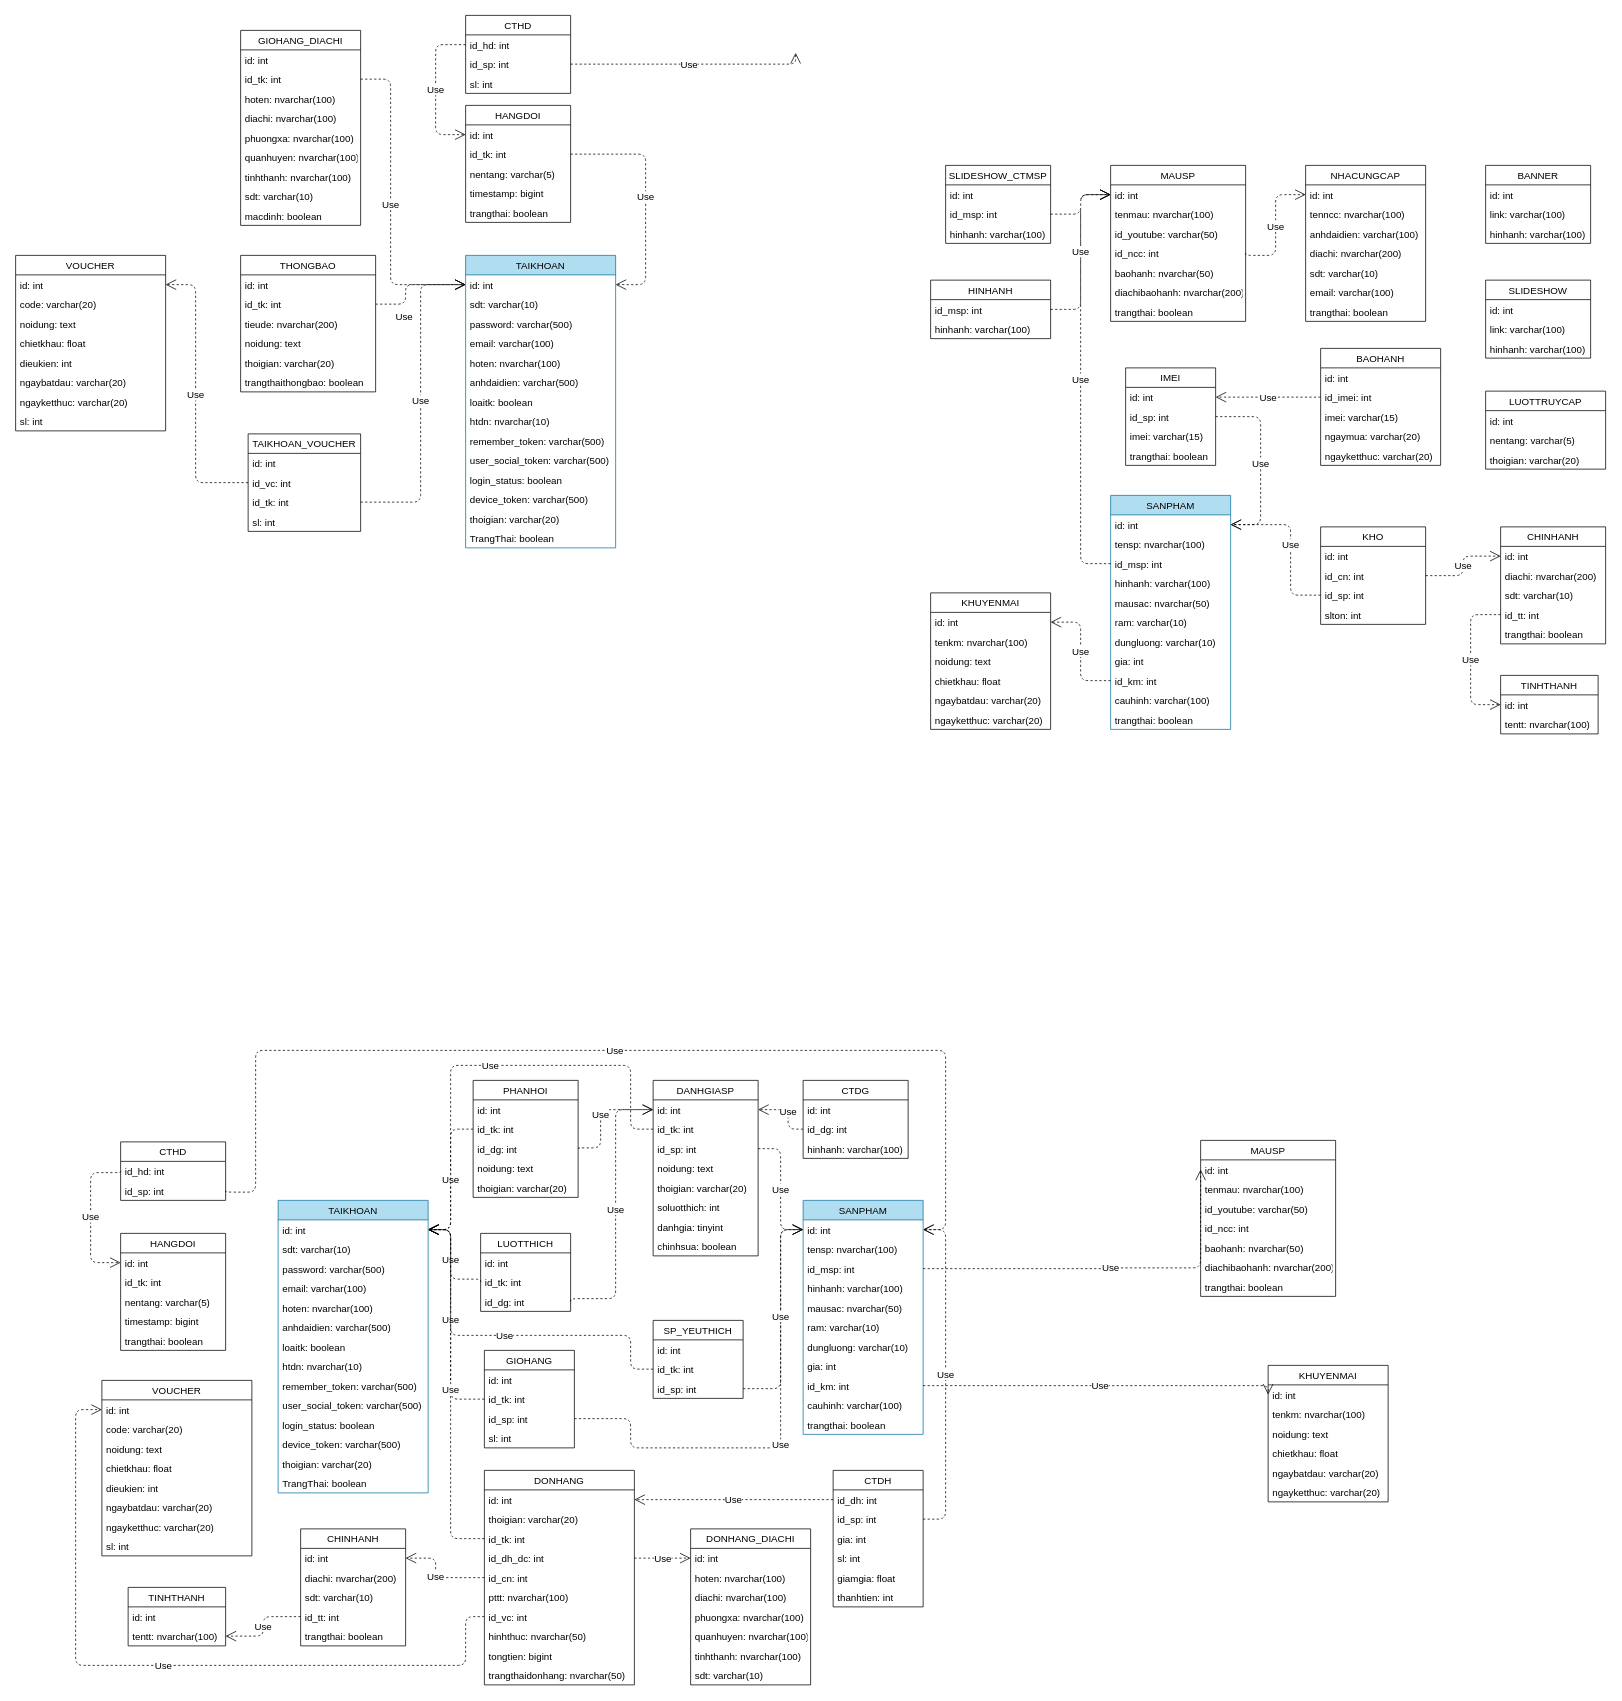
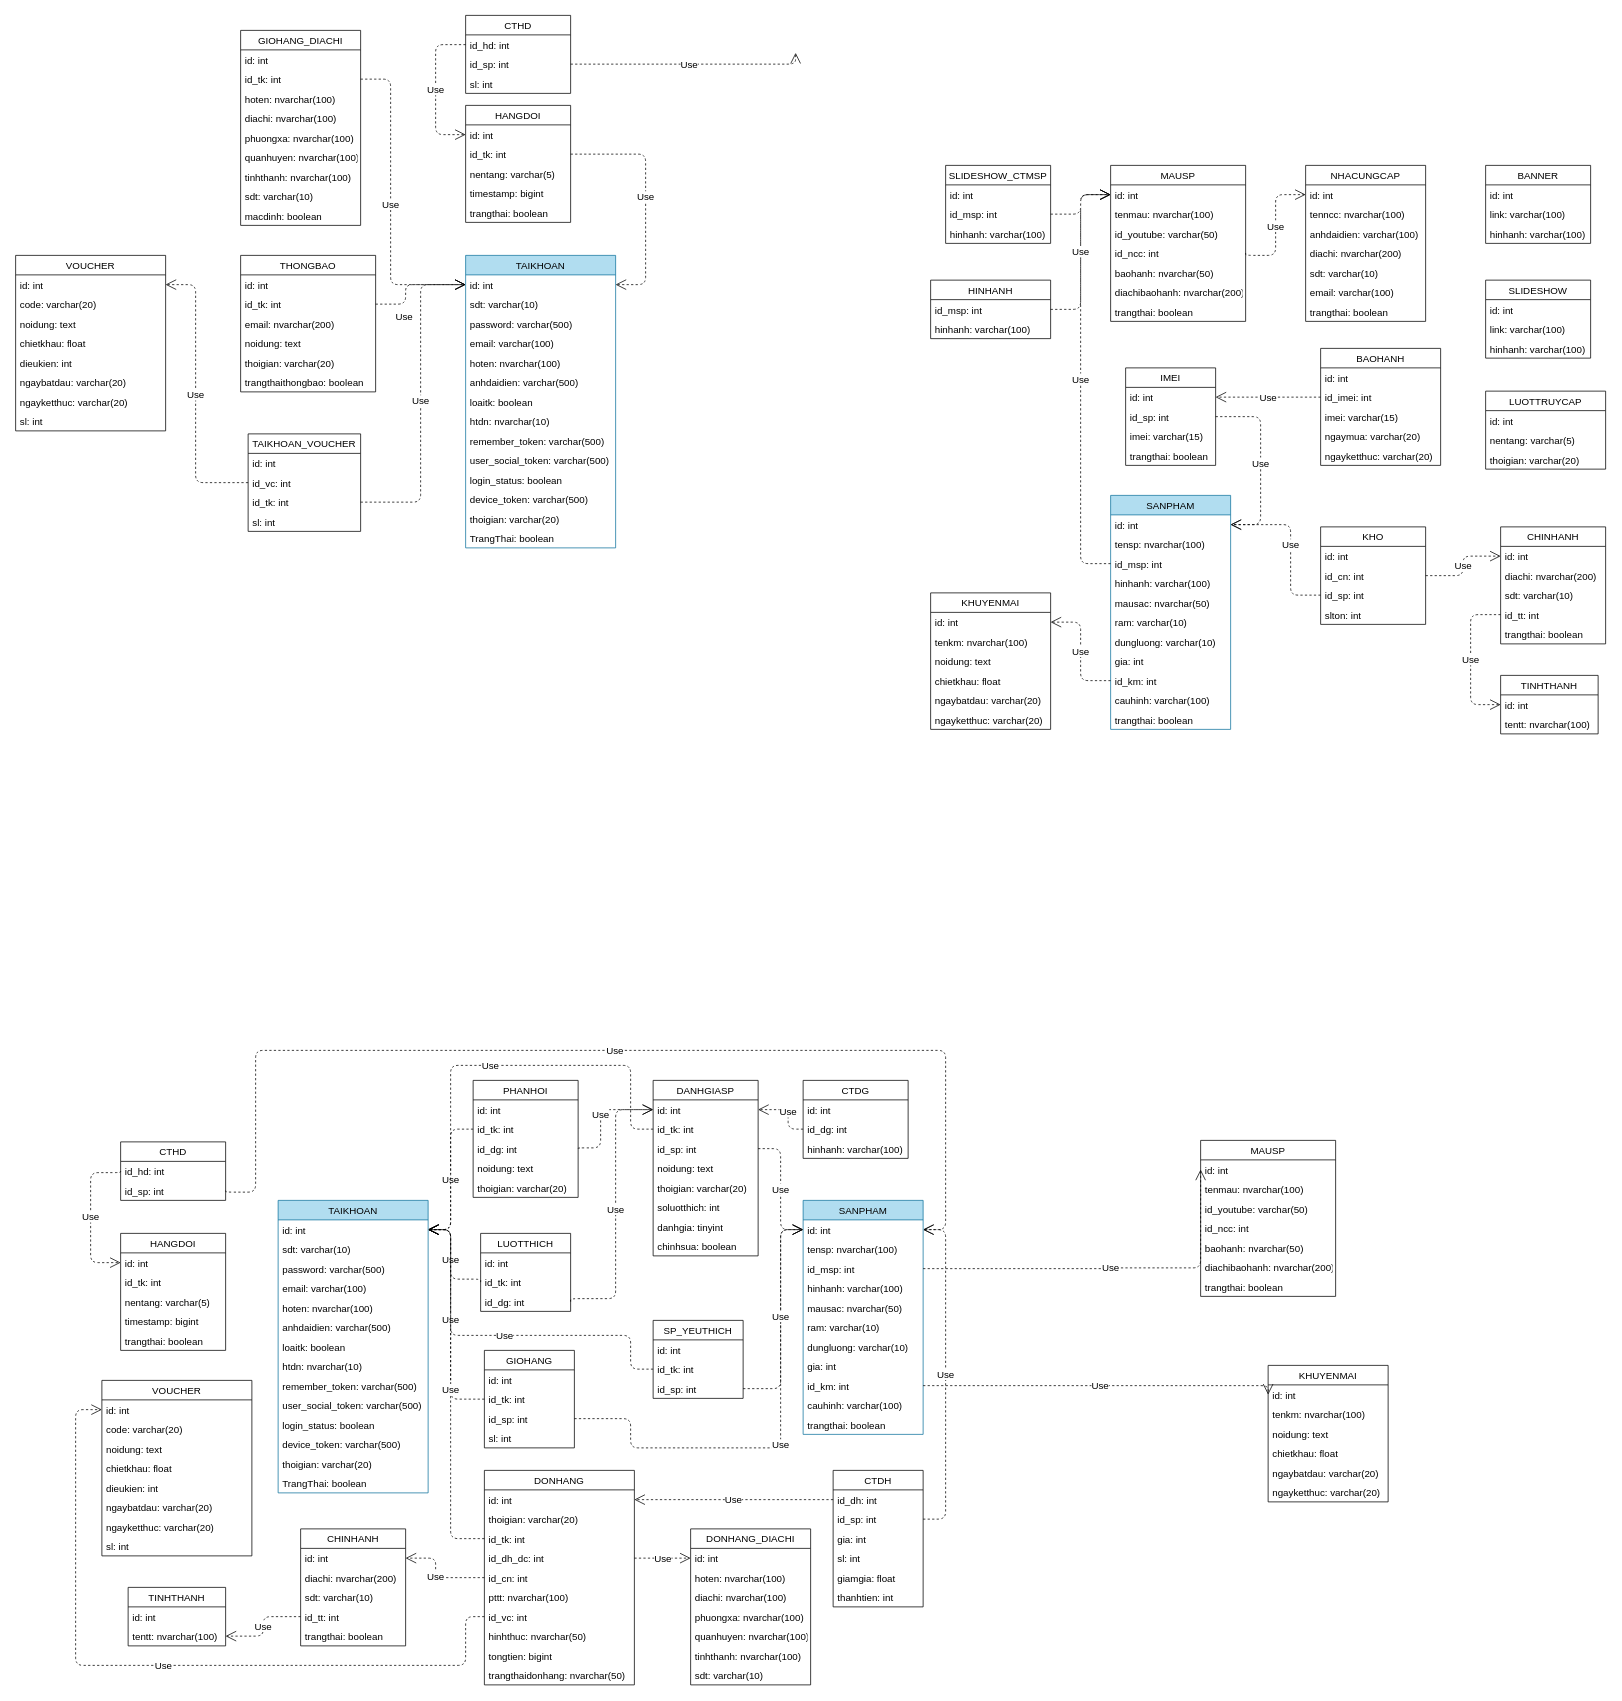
(298, 325) -> (294, 325)
